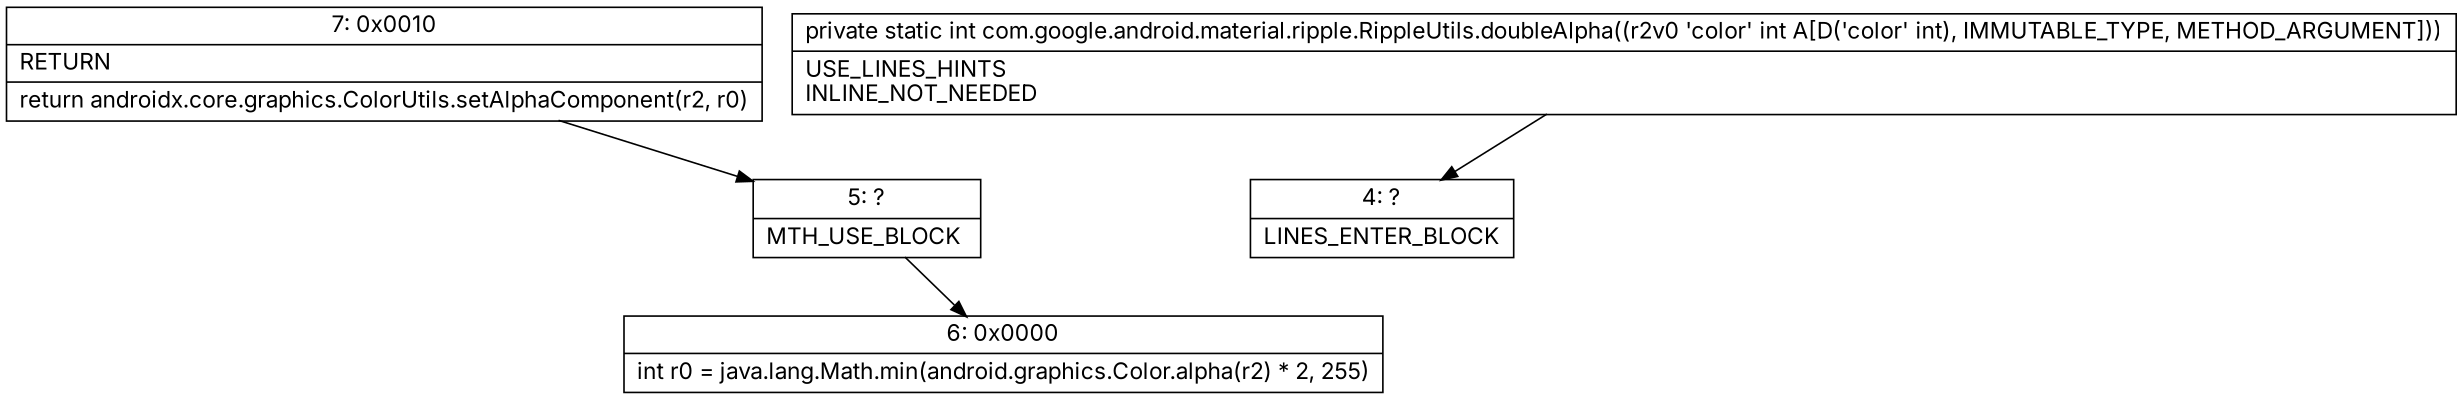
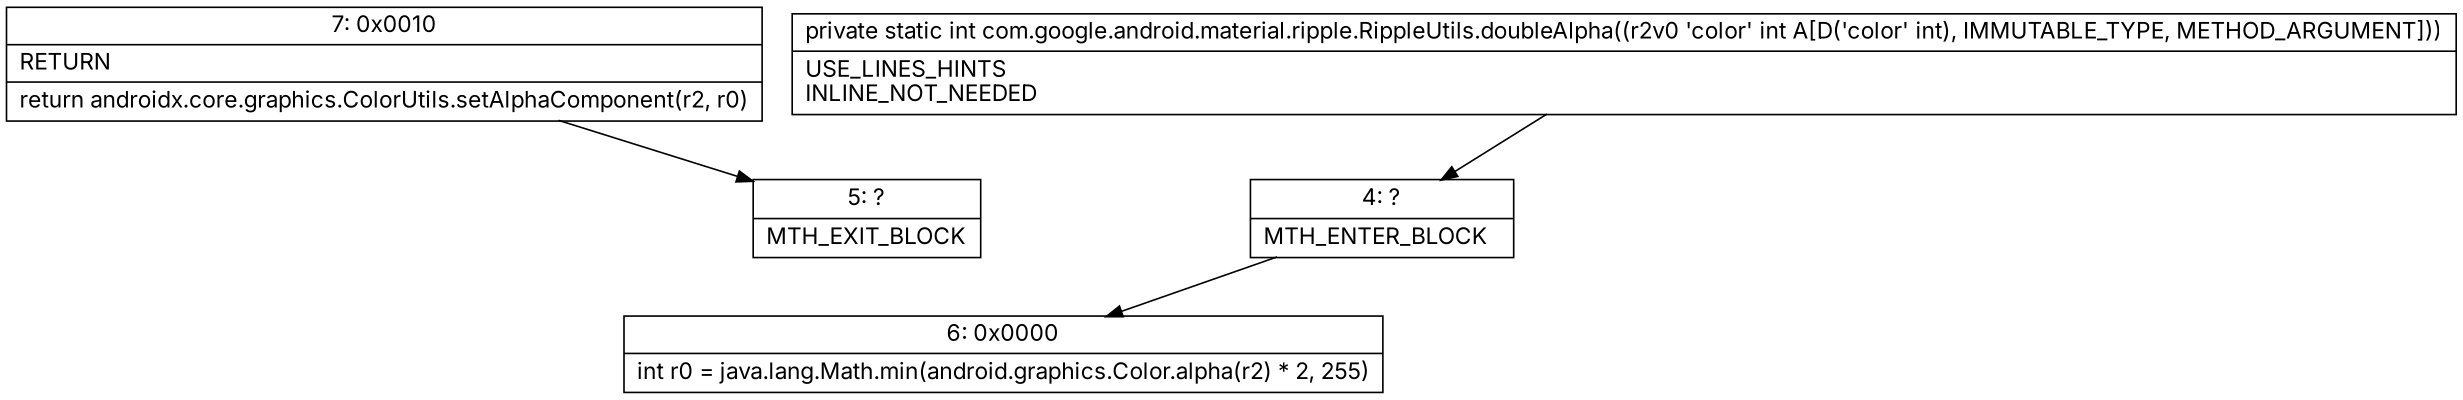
(864, 237) -> (867, 237)
(1382, 237) -> (1376, 237)
(930, 281) -> (1199, 284)
